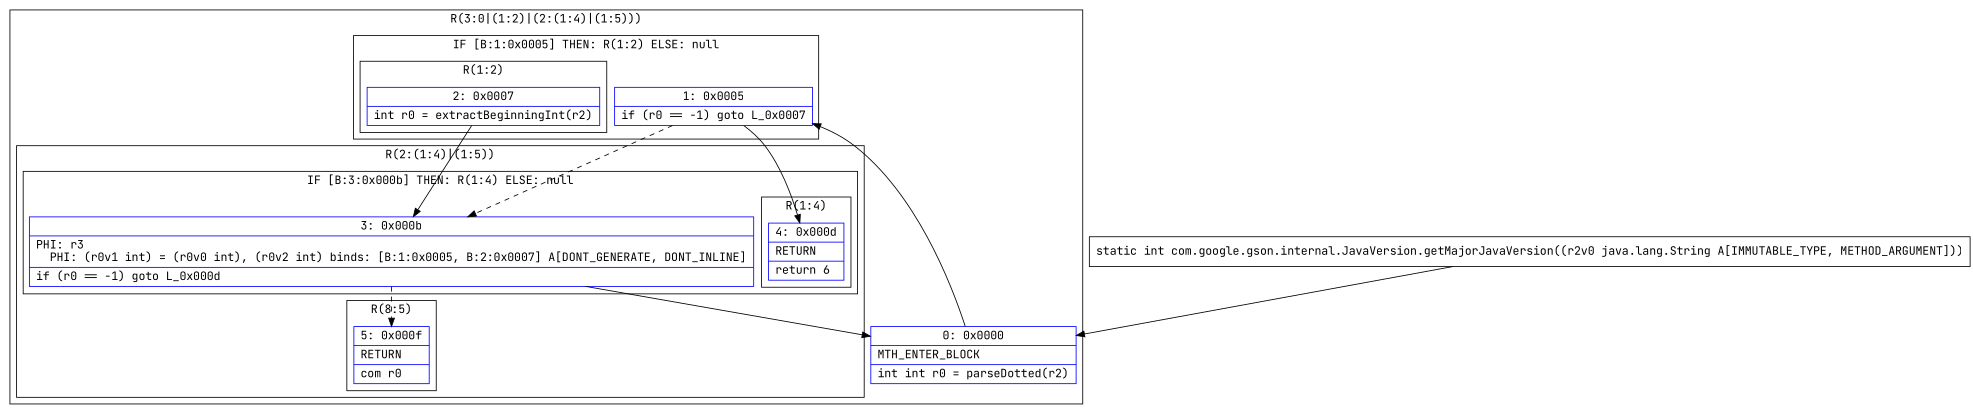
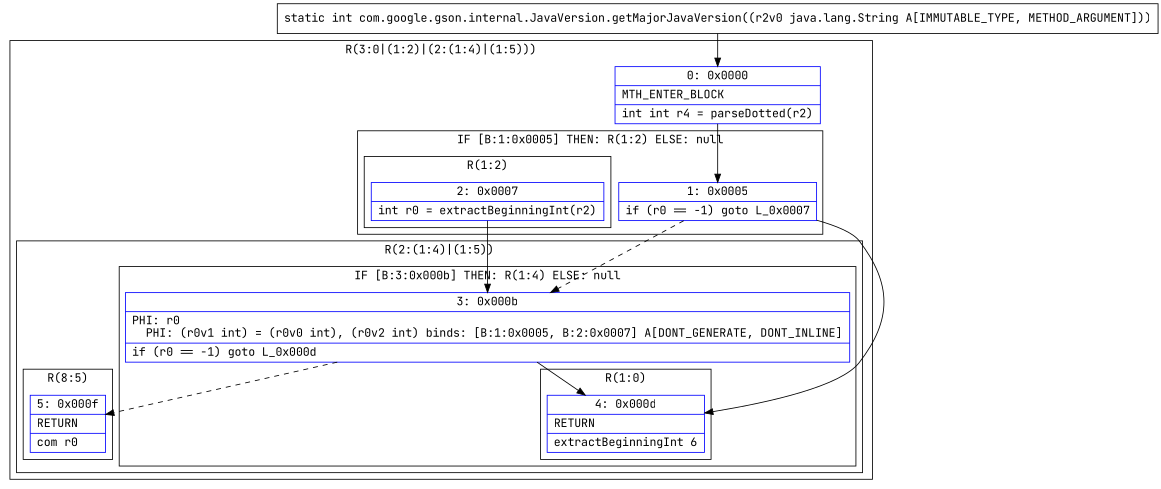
(806, 207) -> (626, 379)
(64, 245) -> (160, 321)
(803, 270) -> (626, 442)
(724, 311) -> (558, 376)
(973, 374) -> (718, 114)
